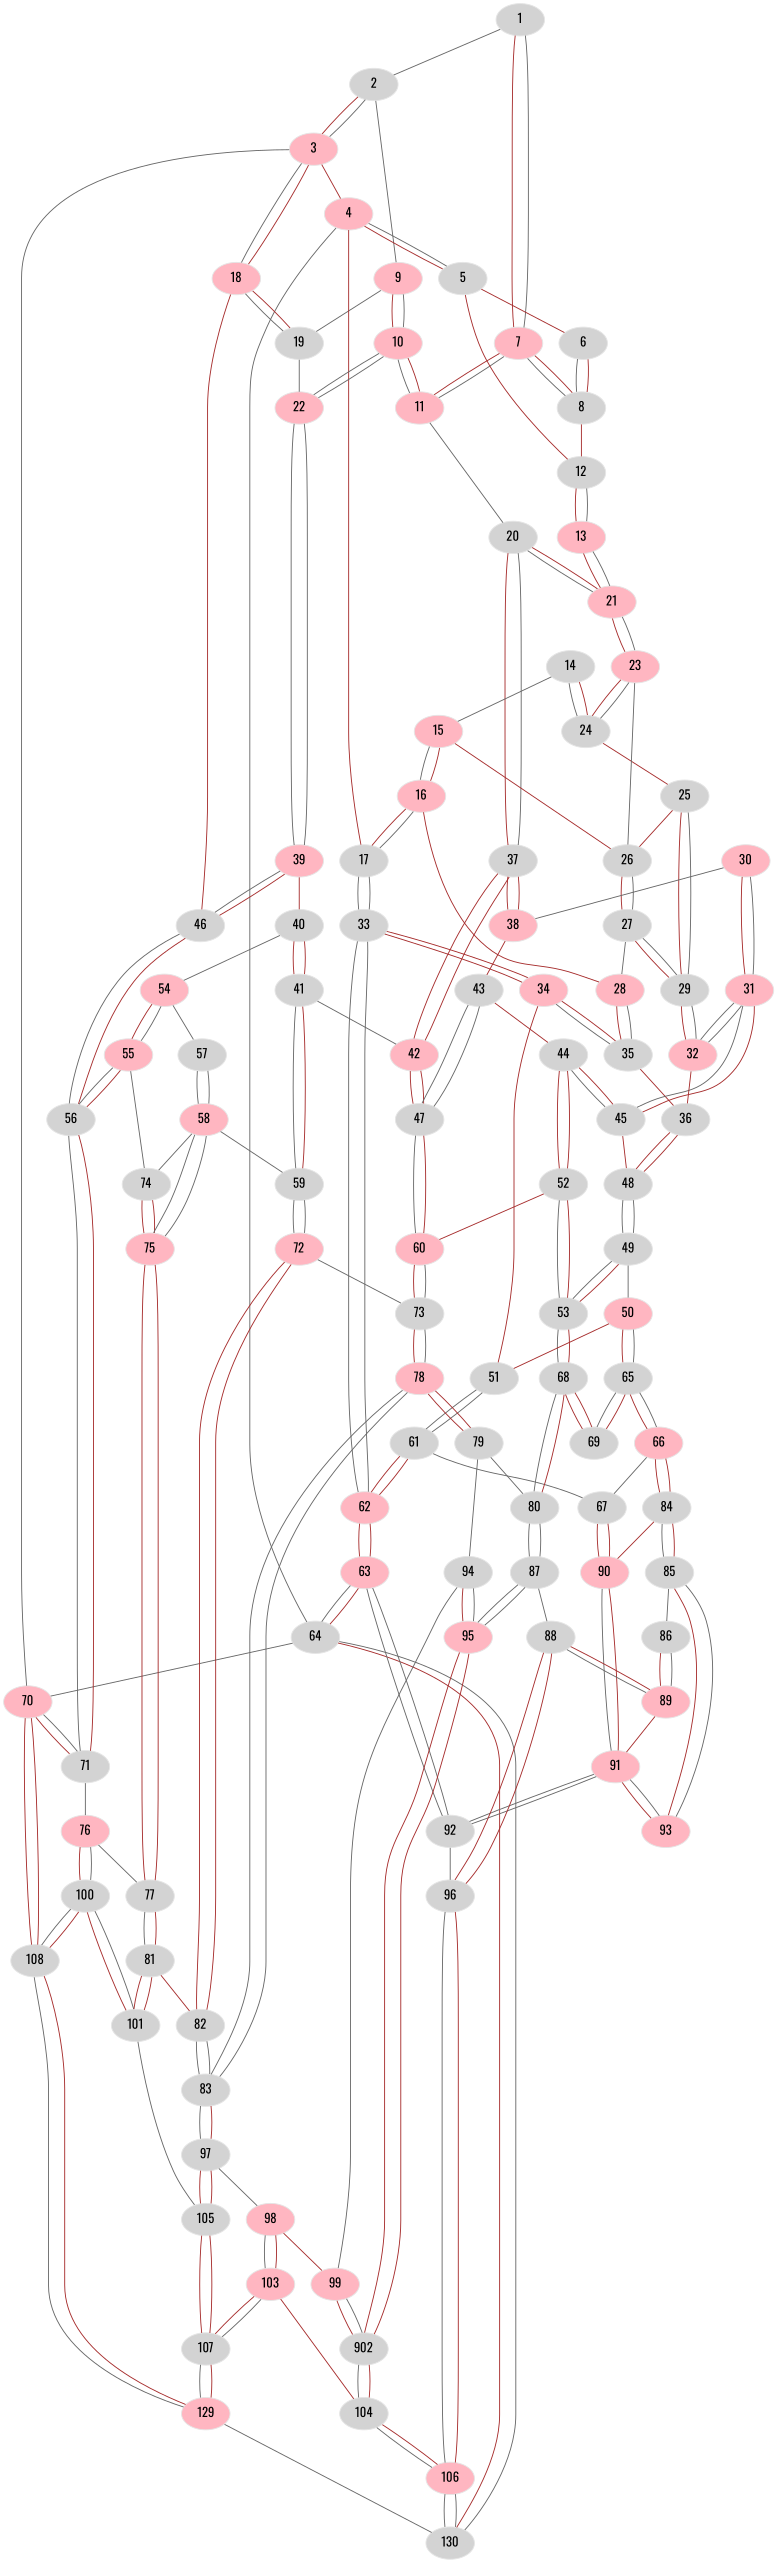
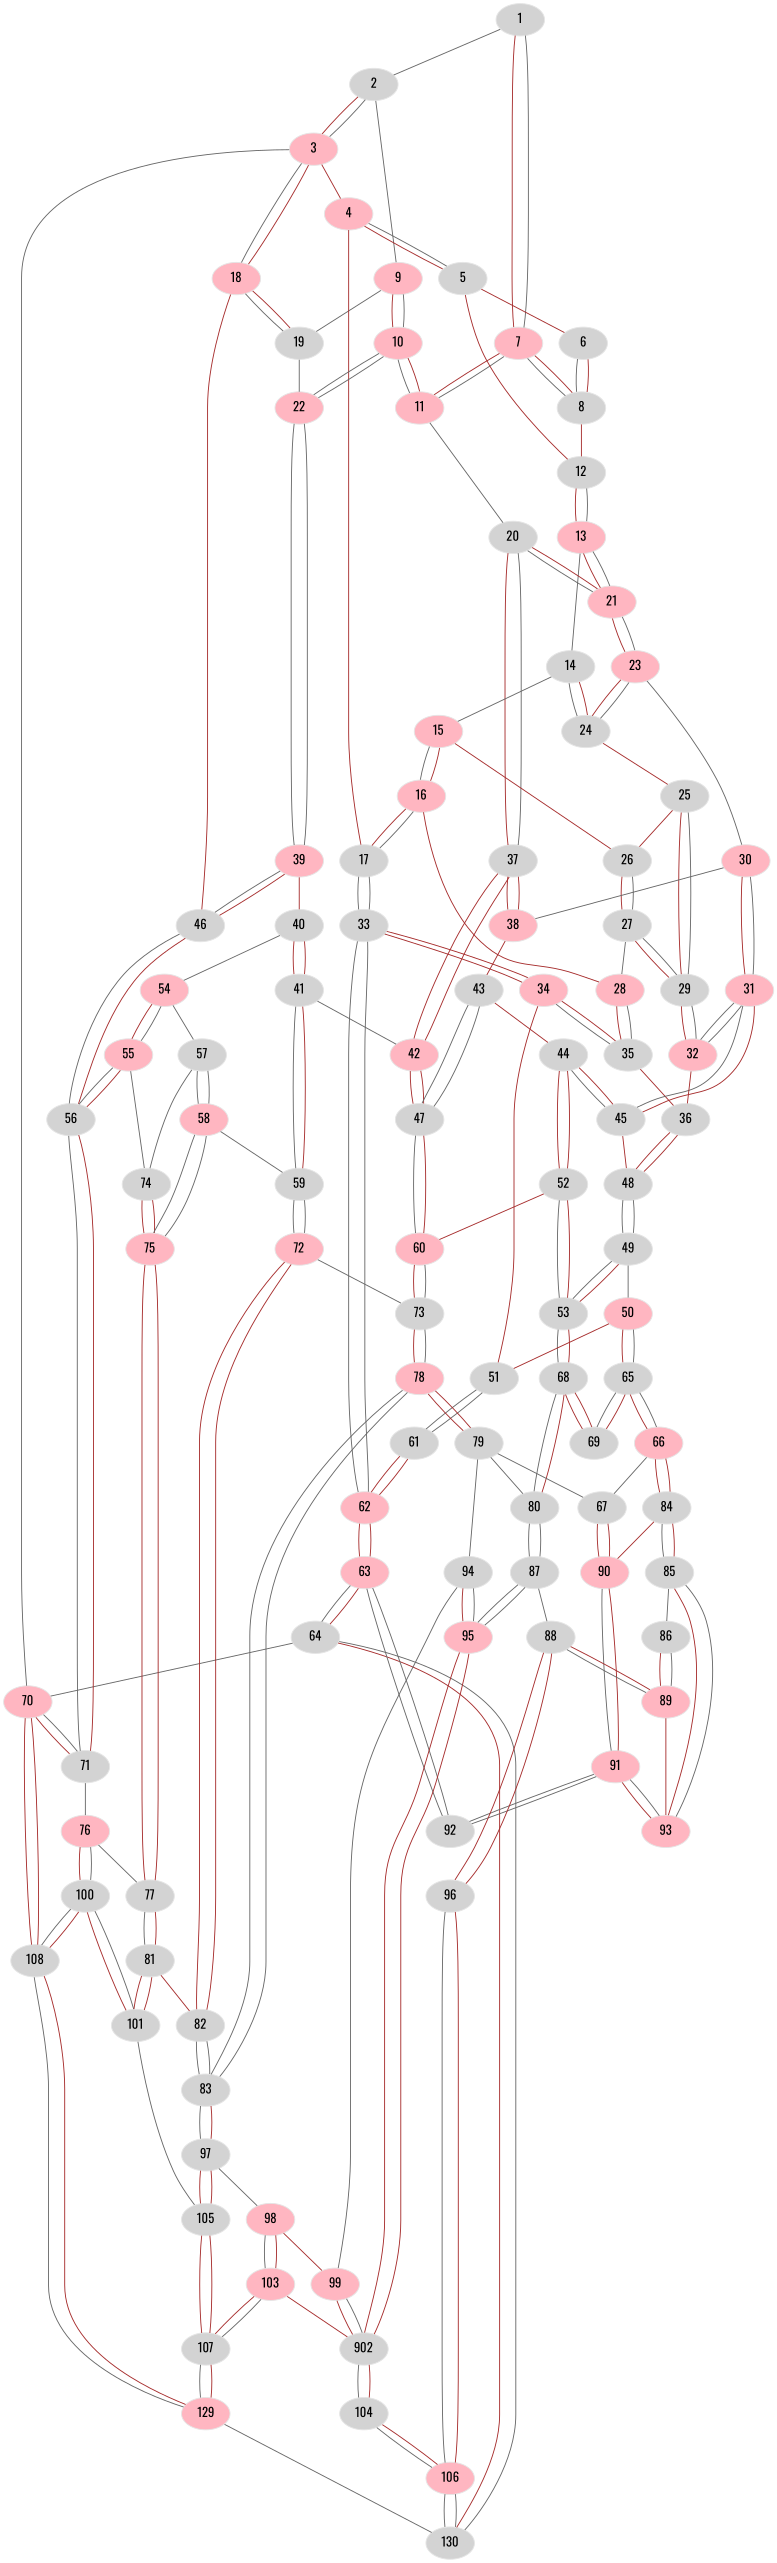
none -> (576, 602)
(631, 768) -> (704, 757)
(250, 918) -> none
(175, 1152) -> (166, 1117)
(496, 1474) -> (530, 1470)
(641, 1734) -> (666, 1767)
(450, 1864) -> none
(317, 2349) -> (317, 2317)
